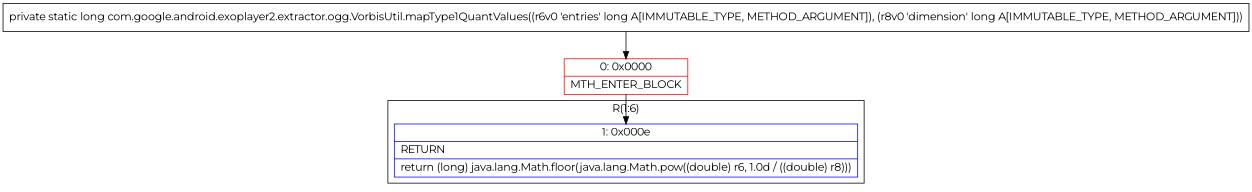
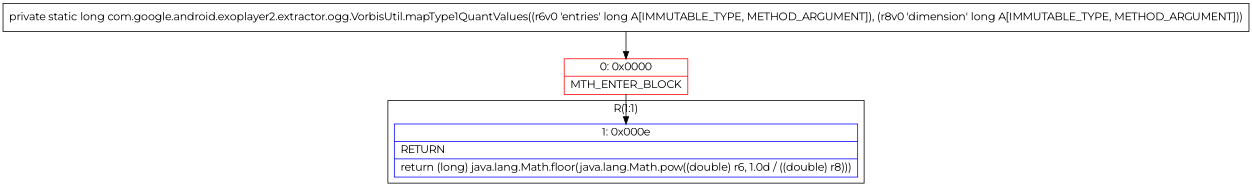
(626, 109) -> (626, 109)
